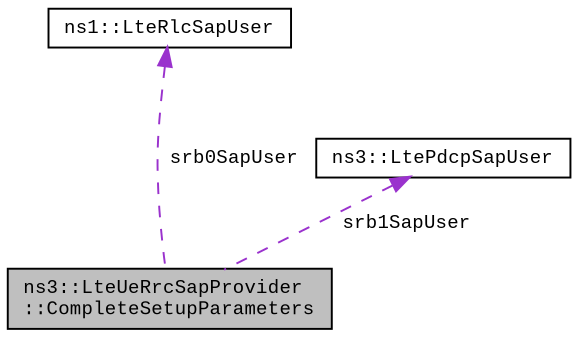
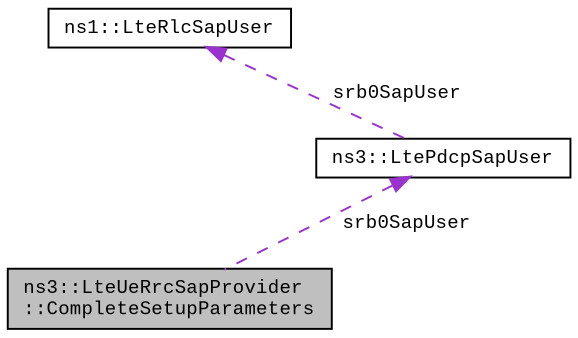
(158, 168) -> (315, 97)
(402, 223) -> (402, 223)
